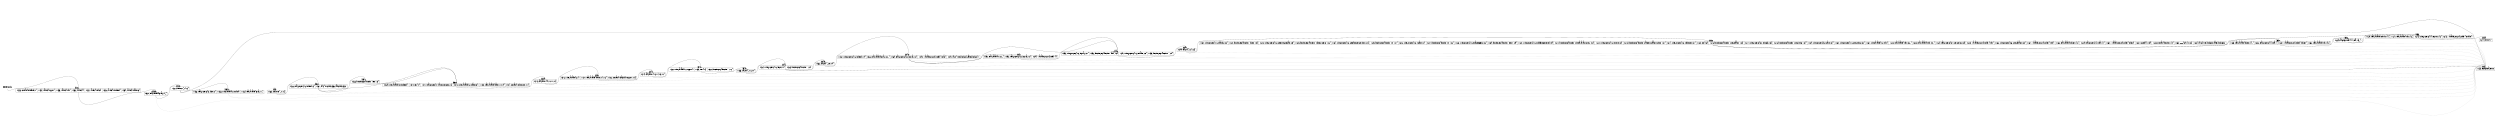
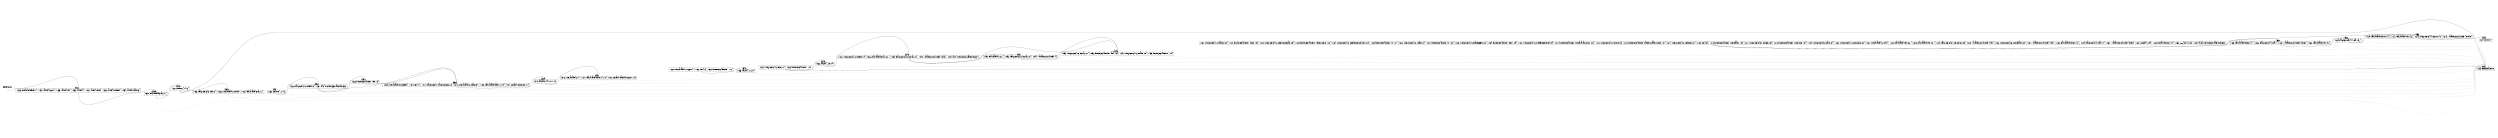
(1187, 50) -> none
(765, 63) -> none
(653, 74) -> none
